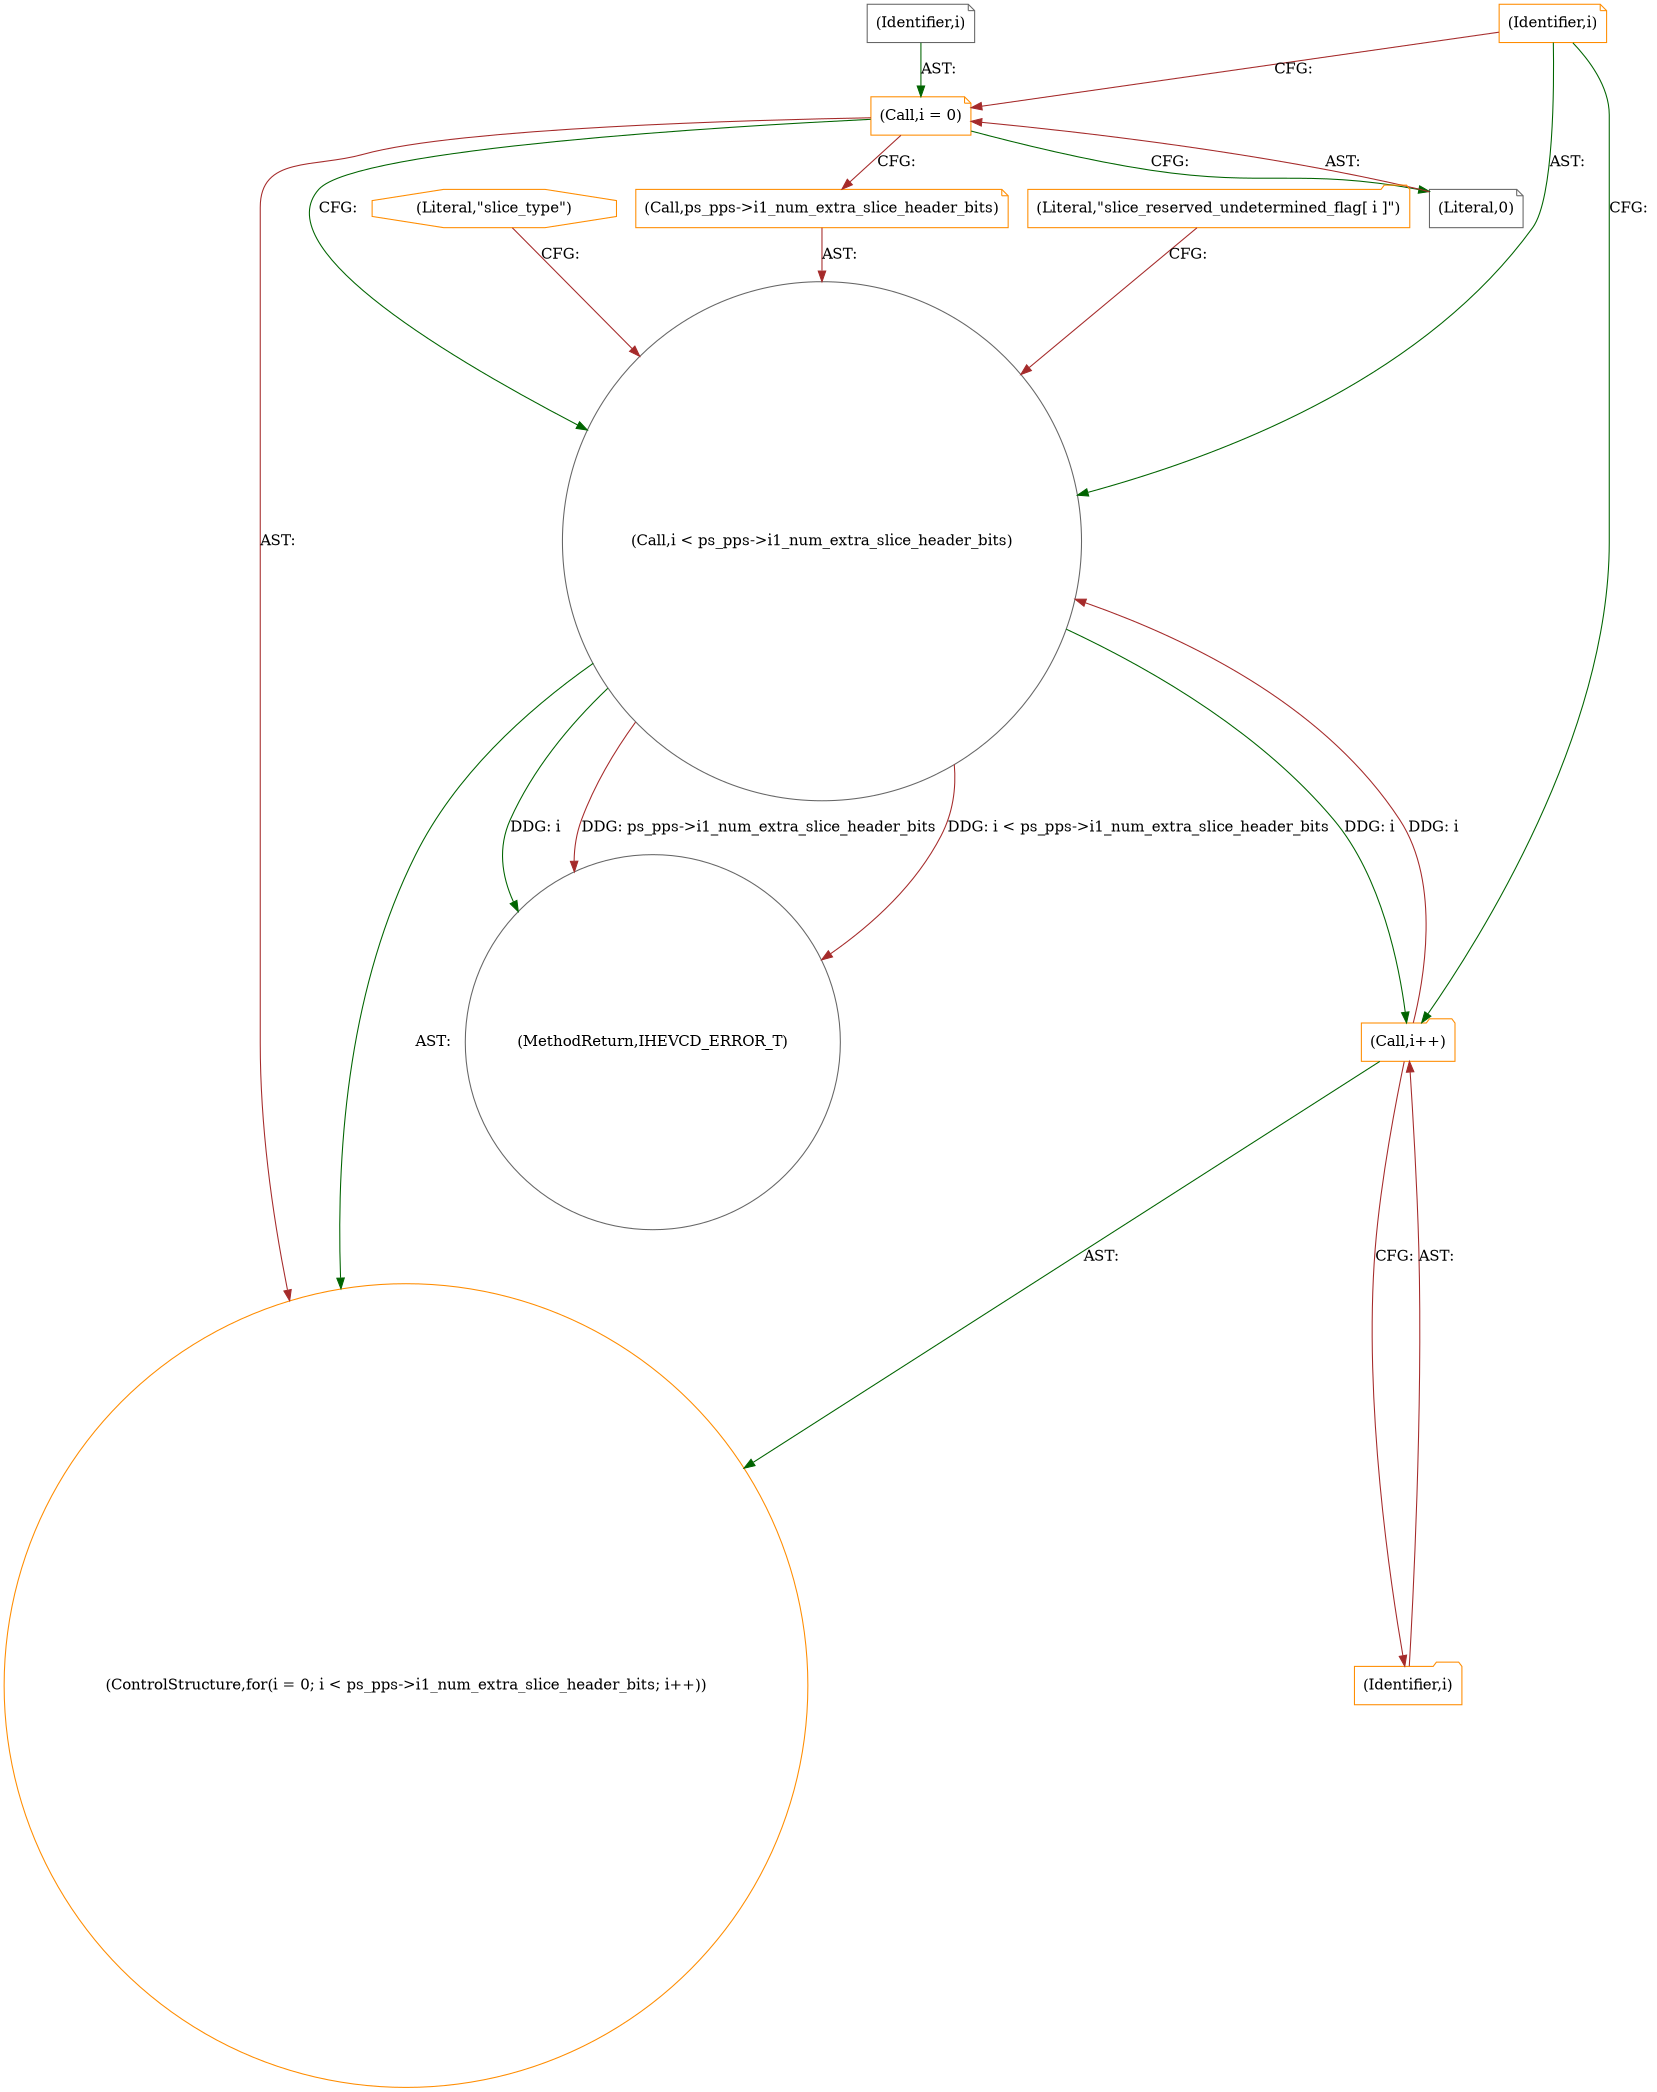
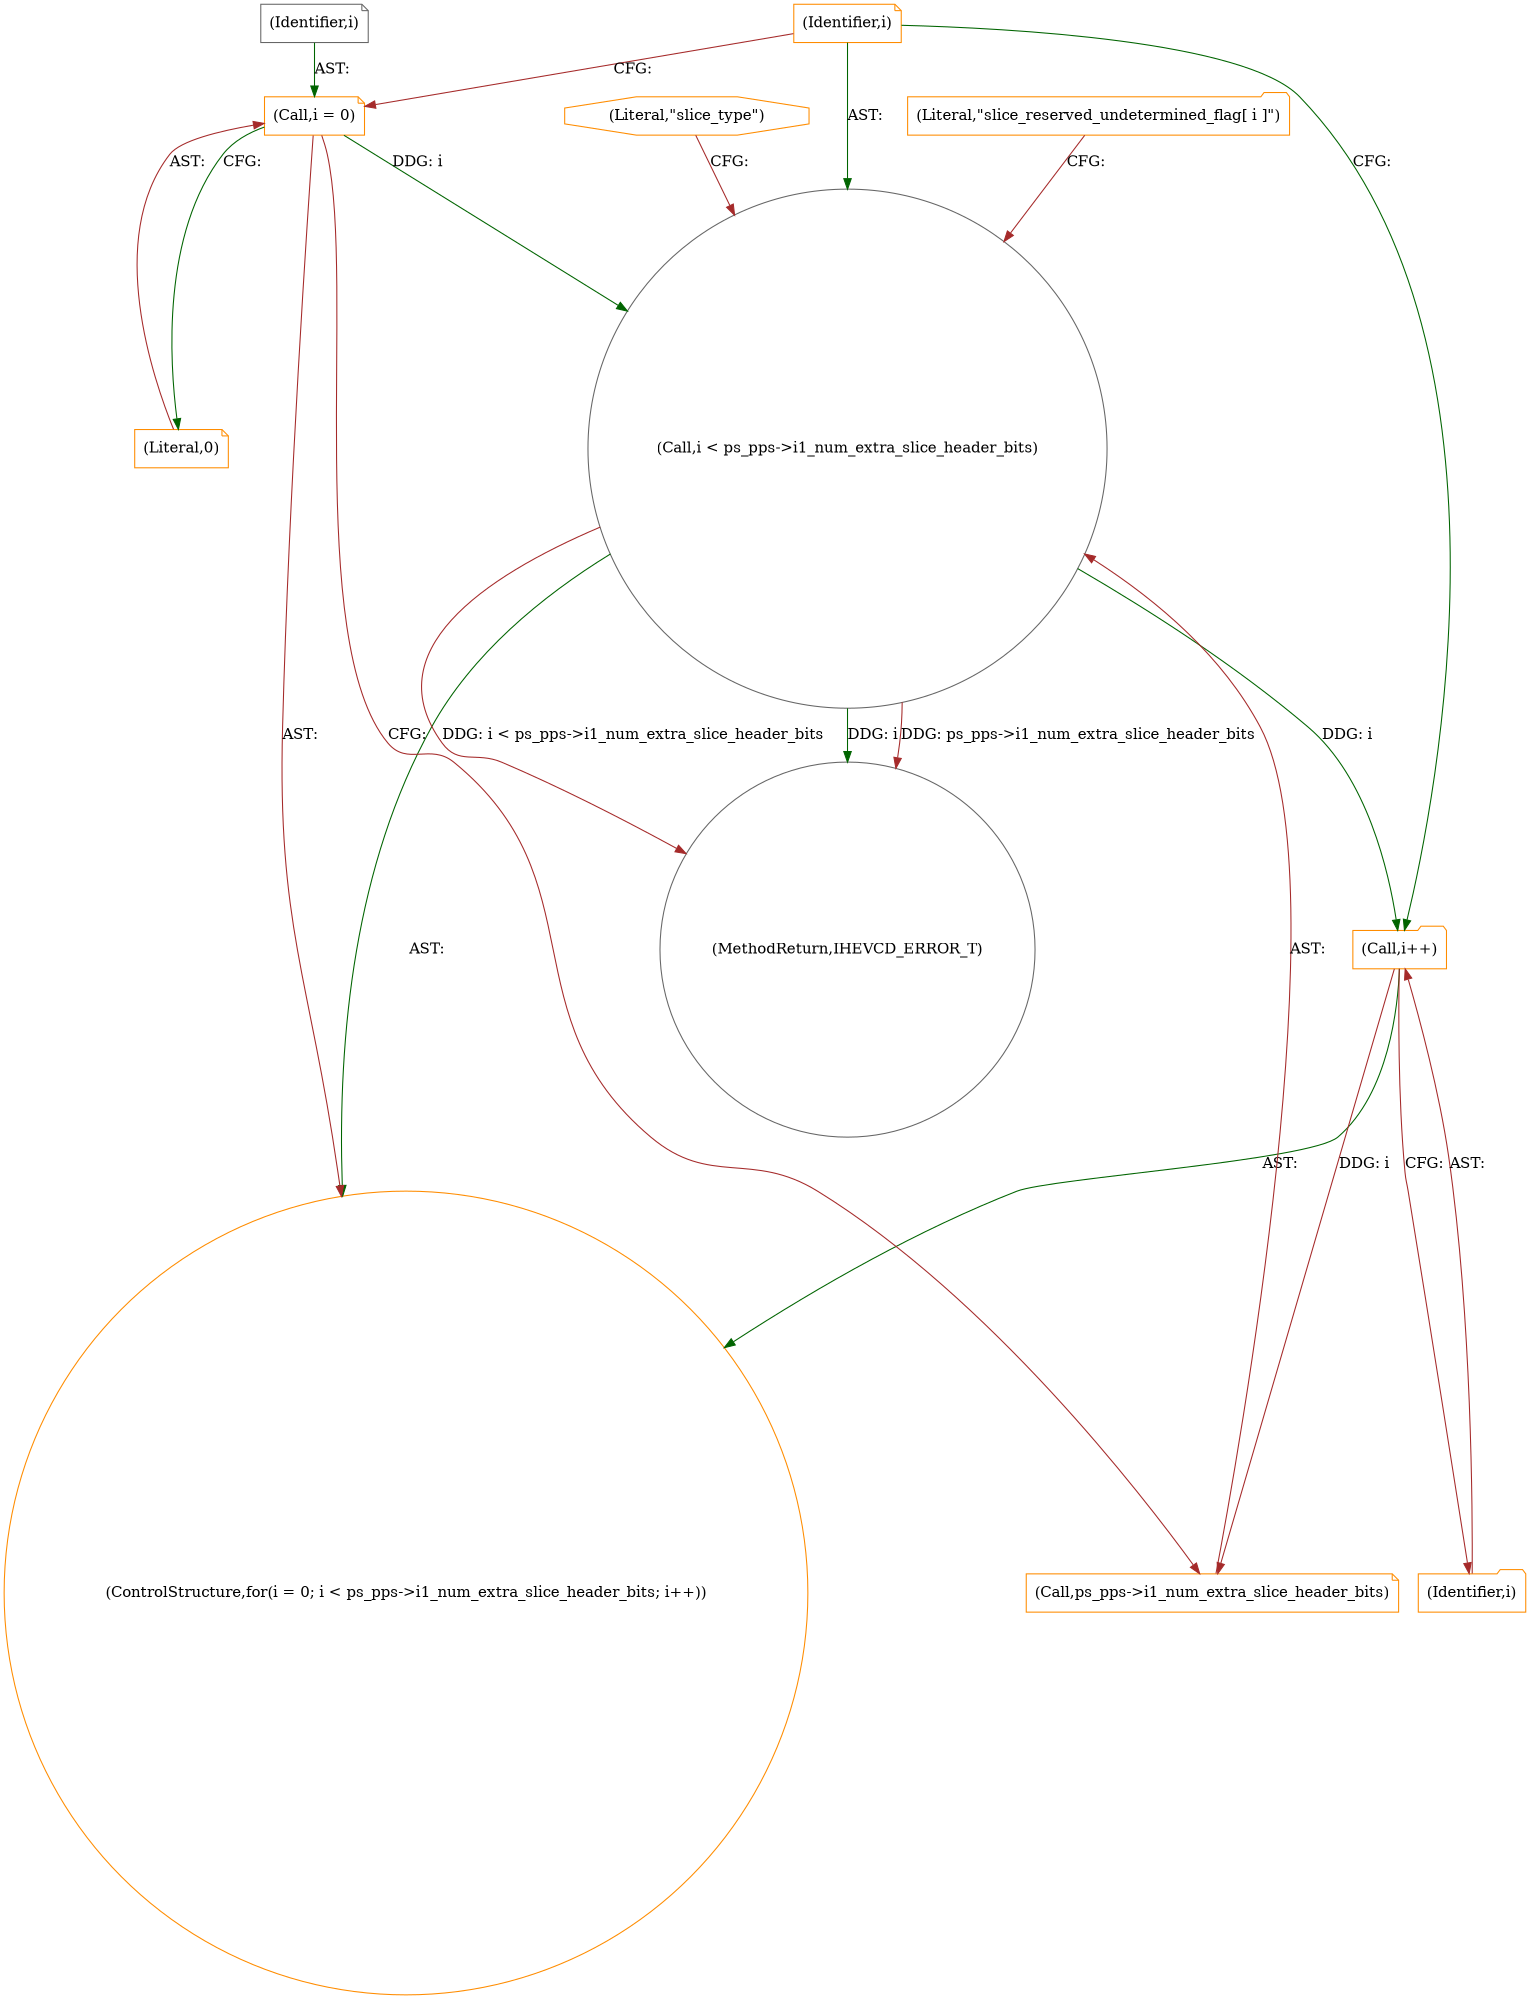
(341, 209) -> (418, 162)
(1476, 209) -> (182, 449)
(1342, 751) -> (1308, 1266)
